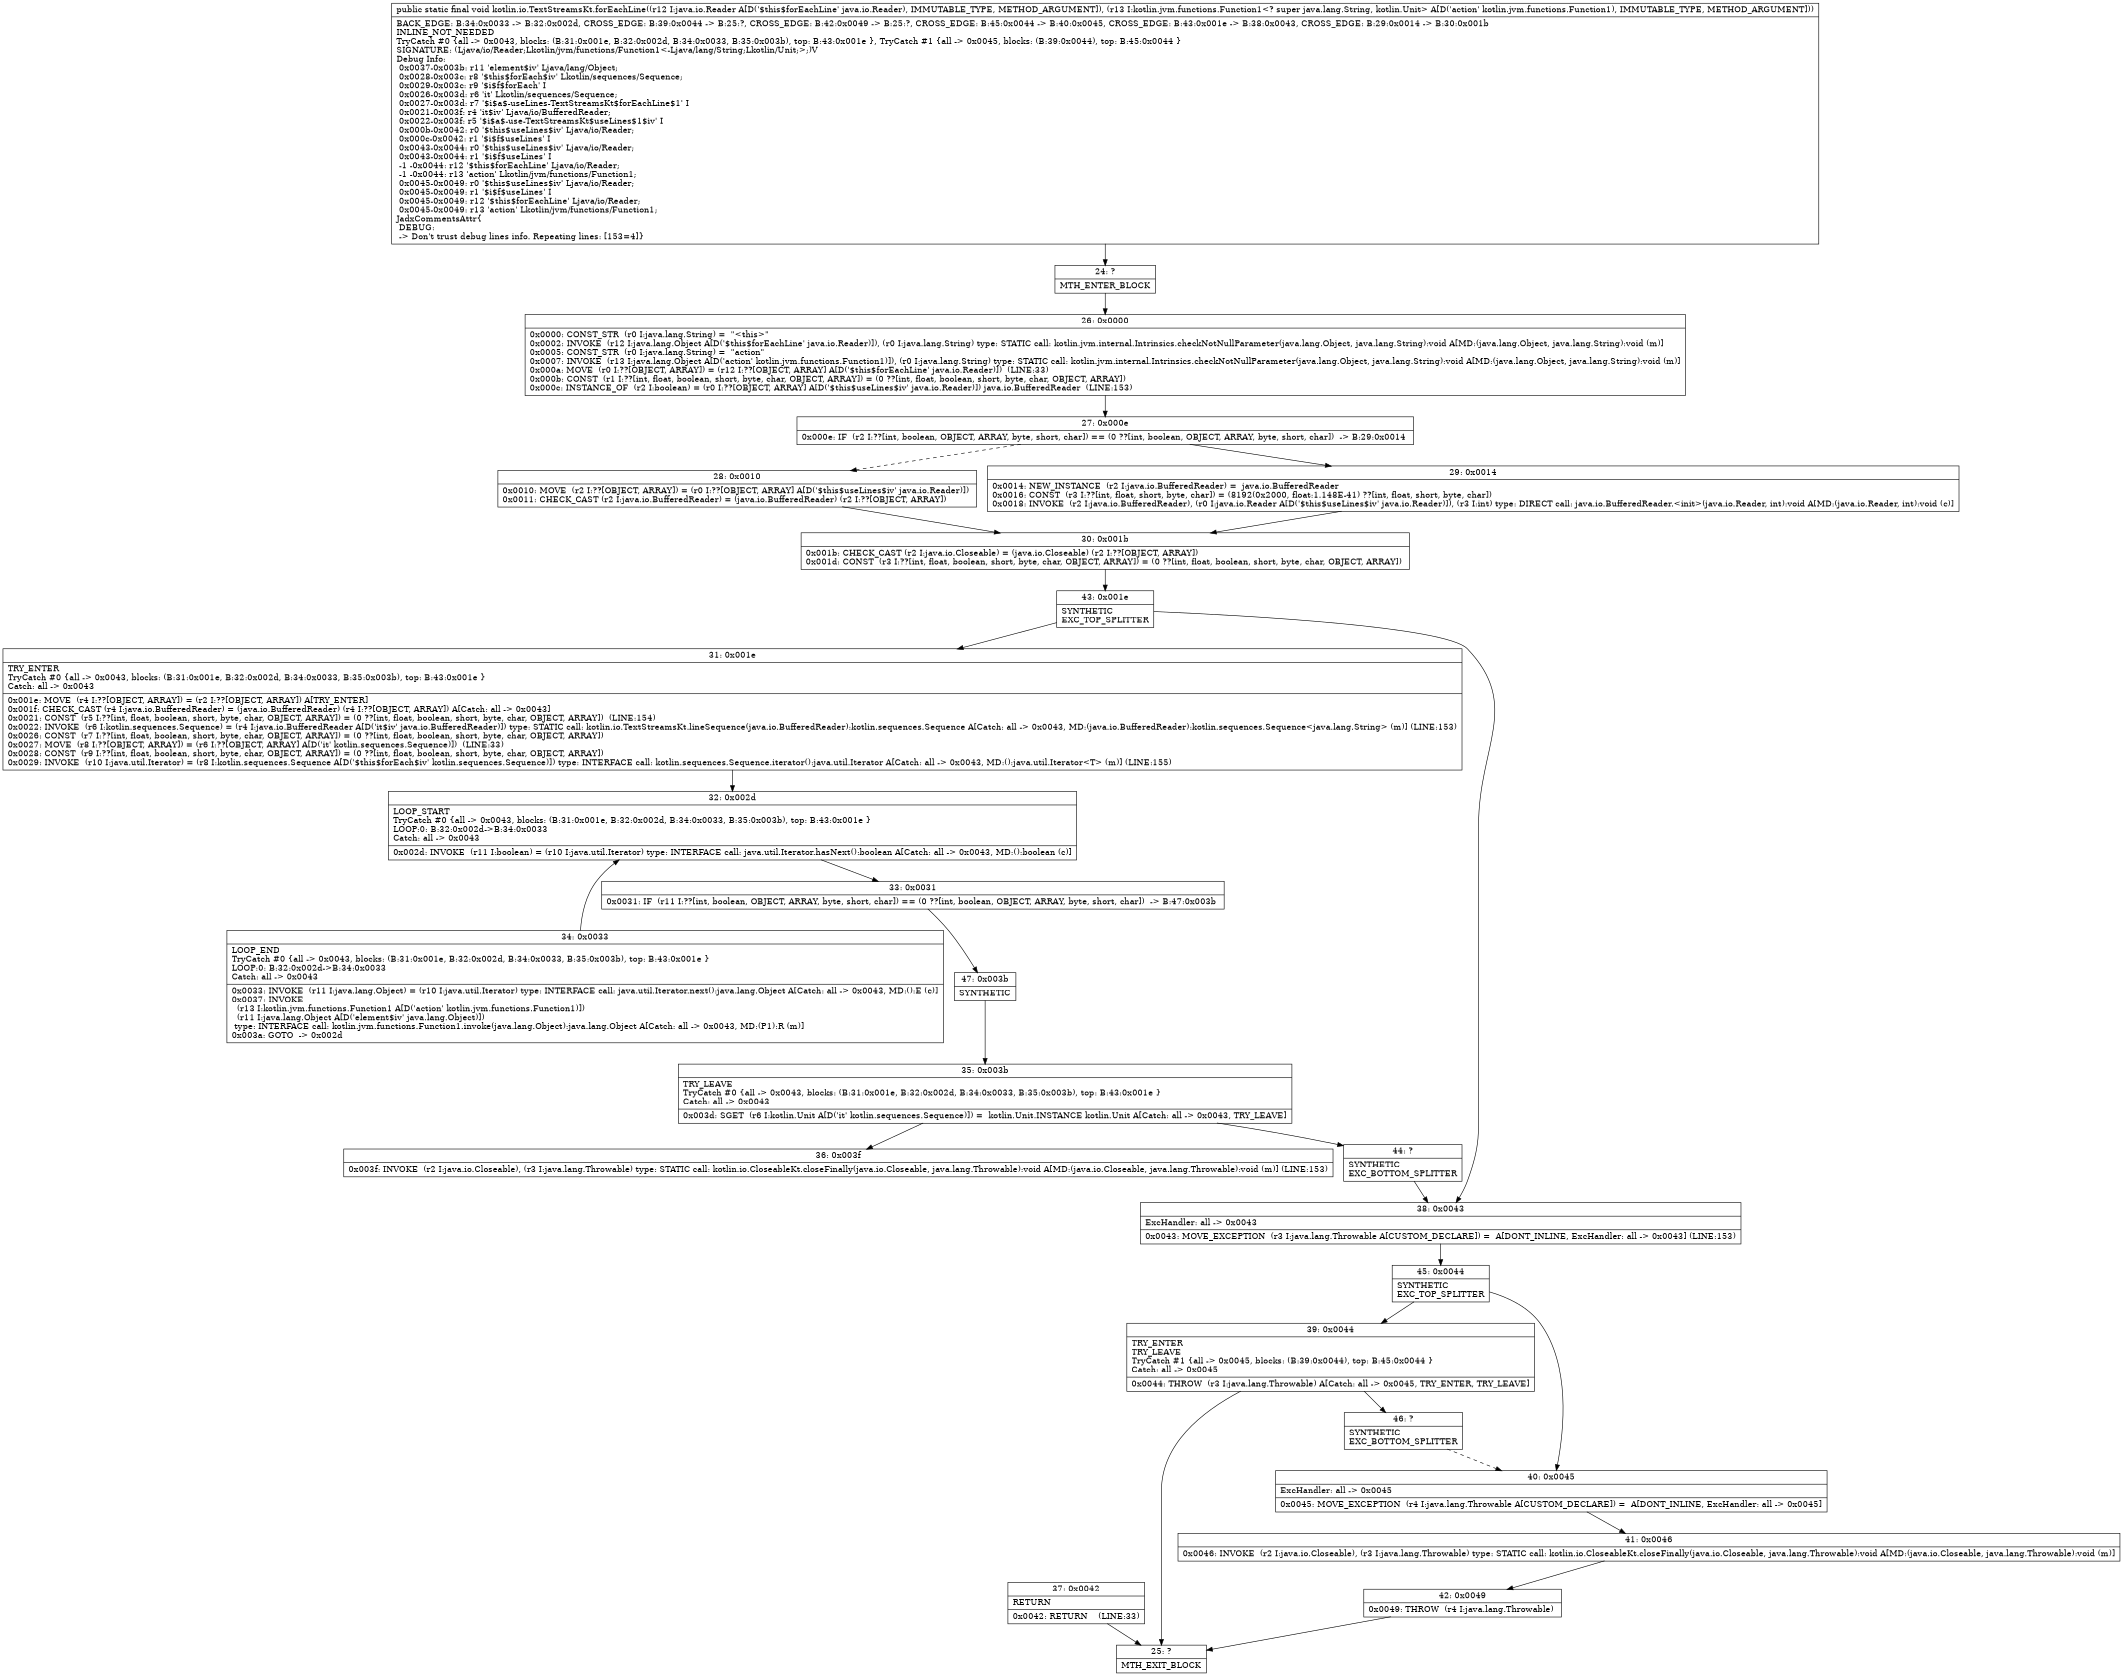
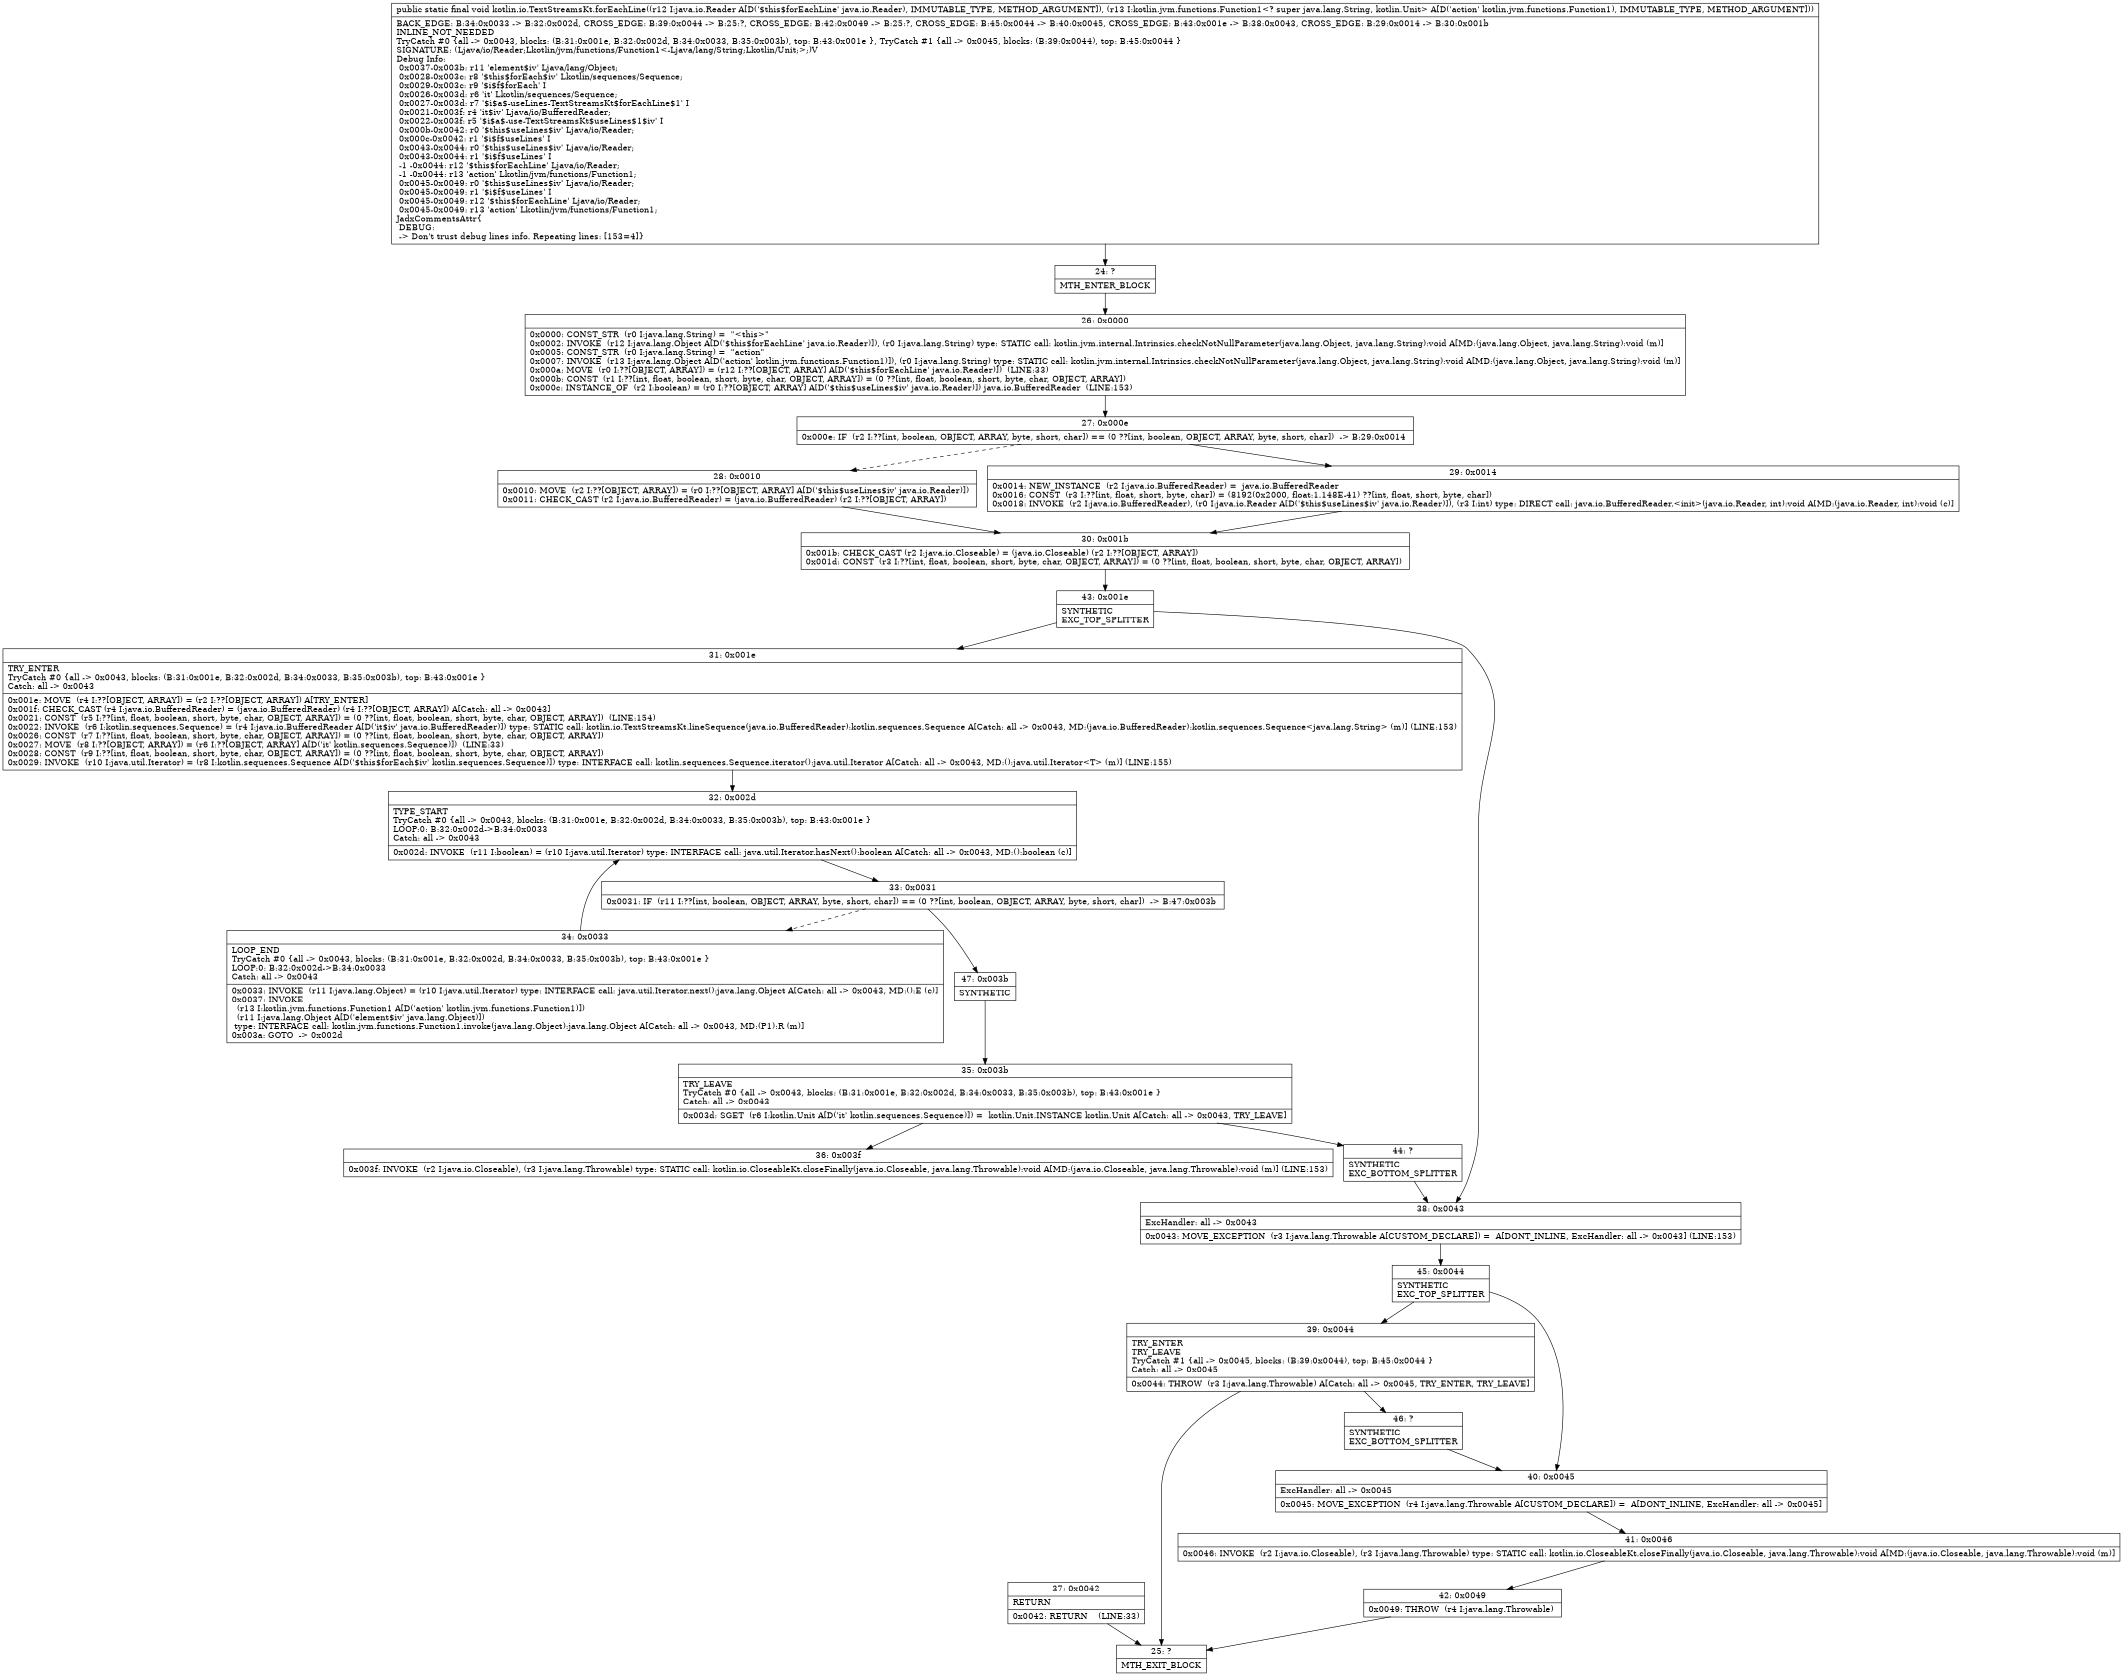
(422, 812) -> (421, 812)
none -> (829, 919)
(1472, 1459) -> (1472, 1459)
